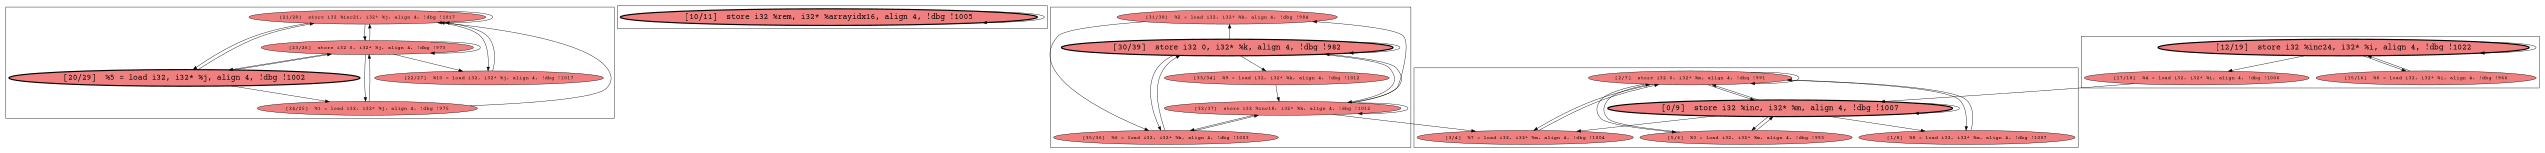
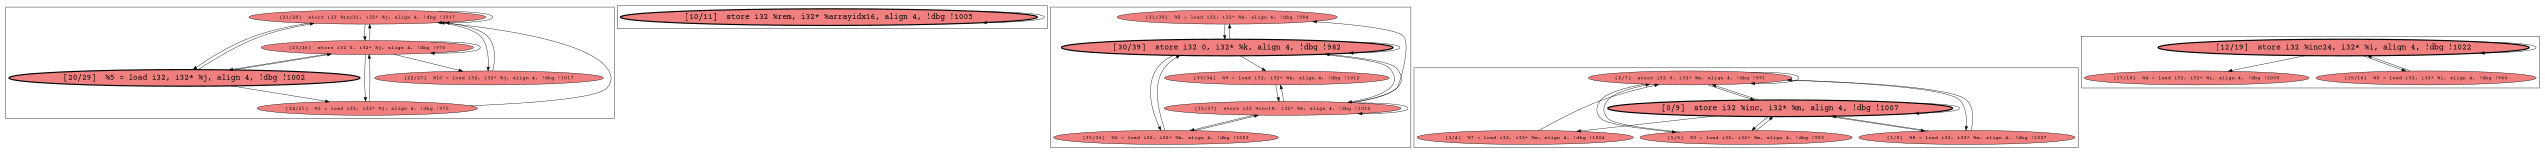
(1054, 68) -> (1225, 30)
(2009, 93) -> (1882, 124)
(1593, 101) -> none
(1402, 123) -> (1283, 95)
